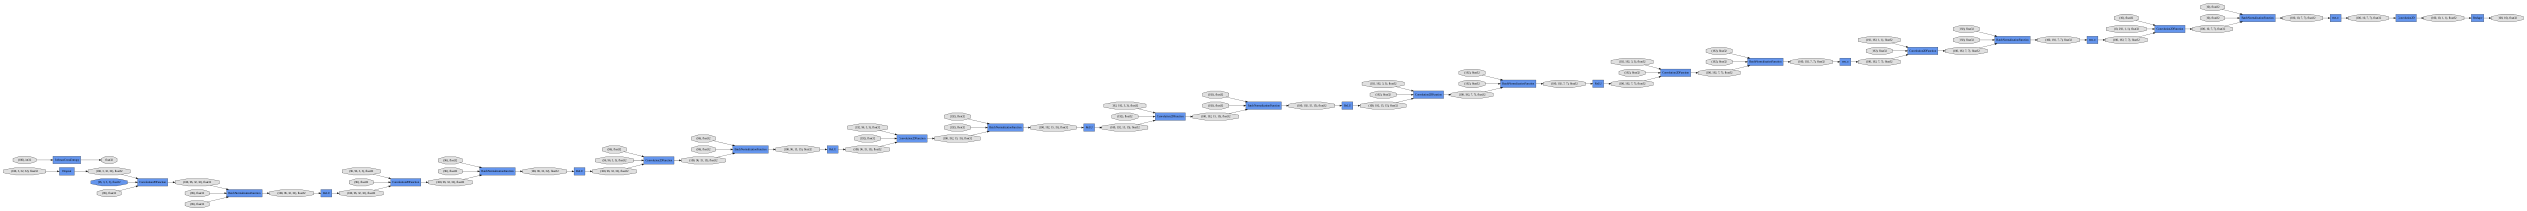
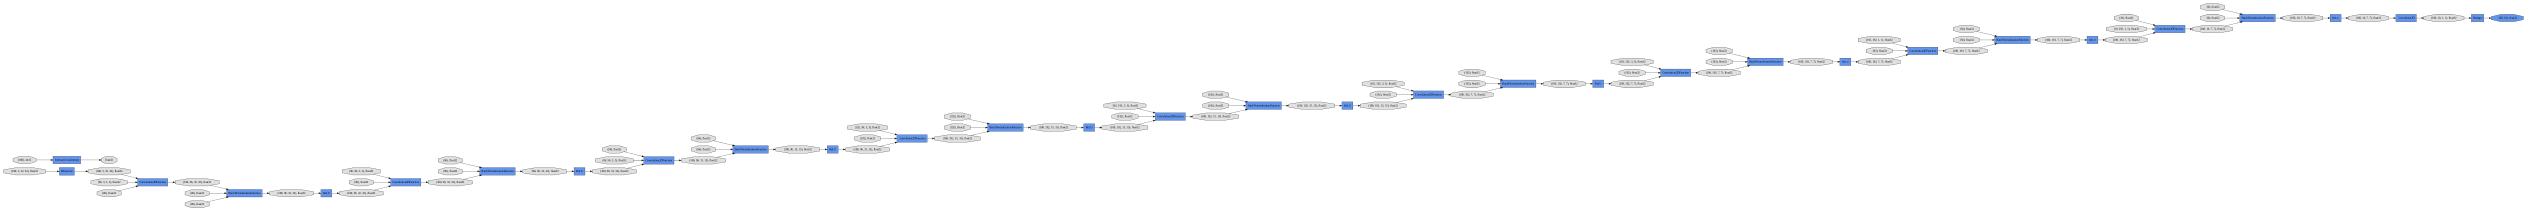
(2507, 18) -> (2507, 18)
(67, 171) -> (67, 171)
(109, 182) -> (109, 182)
